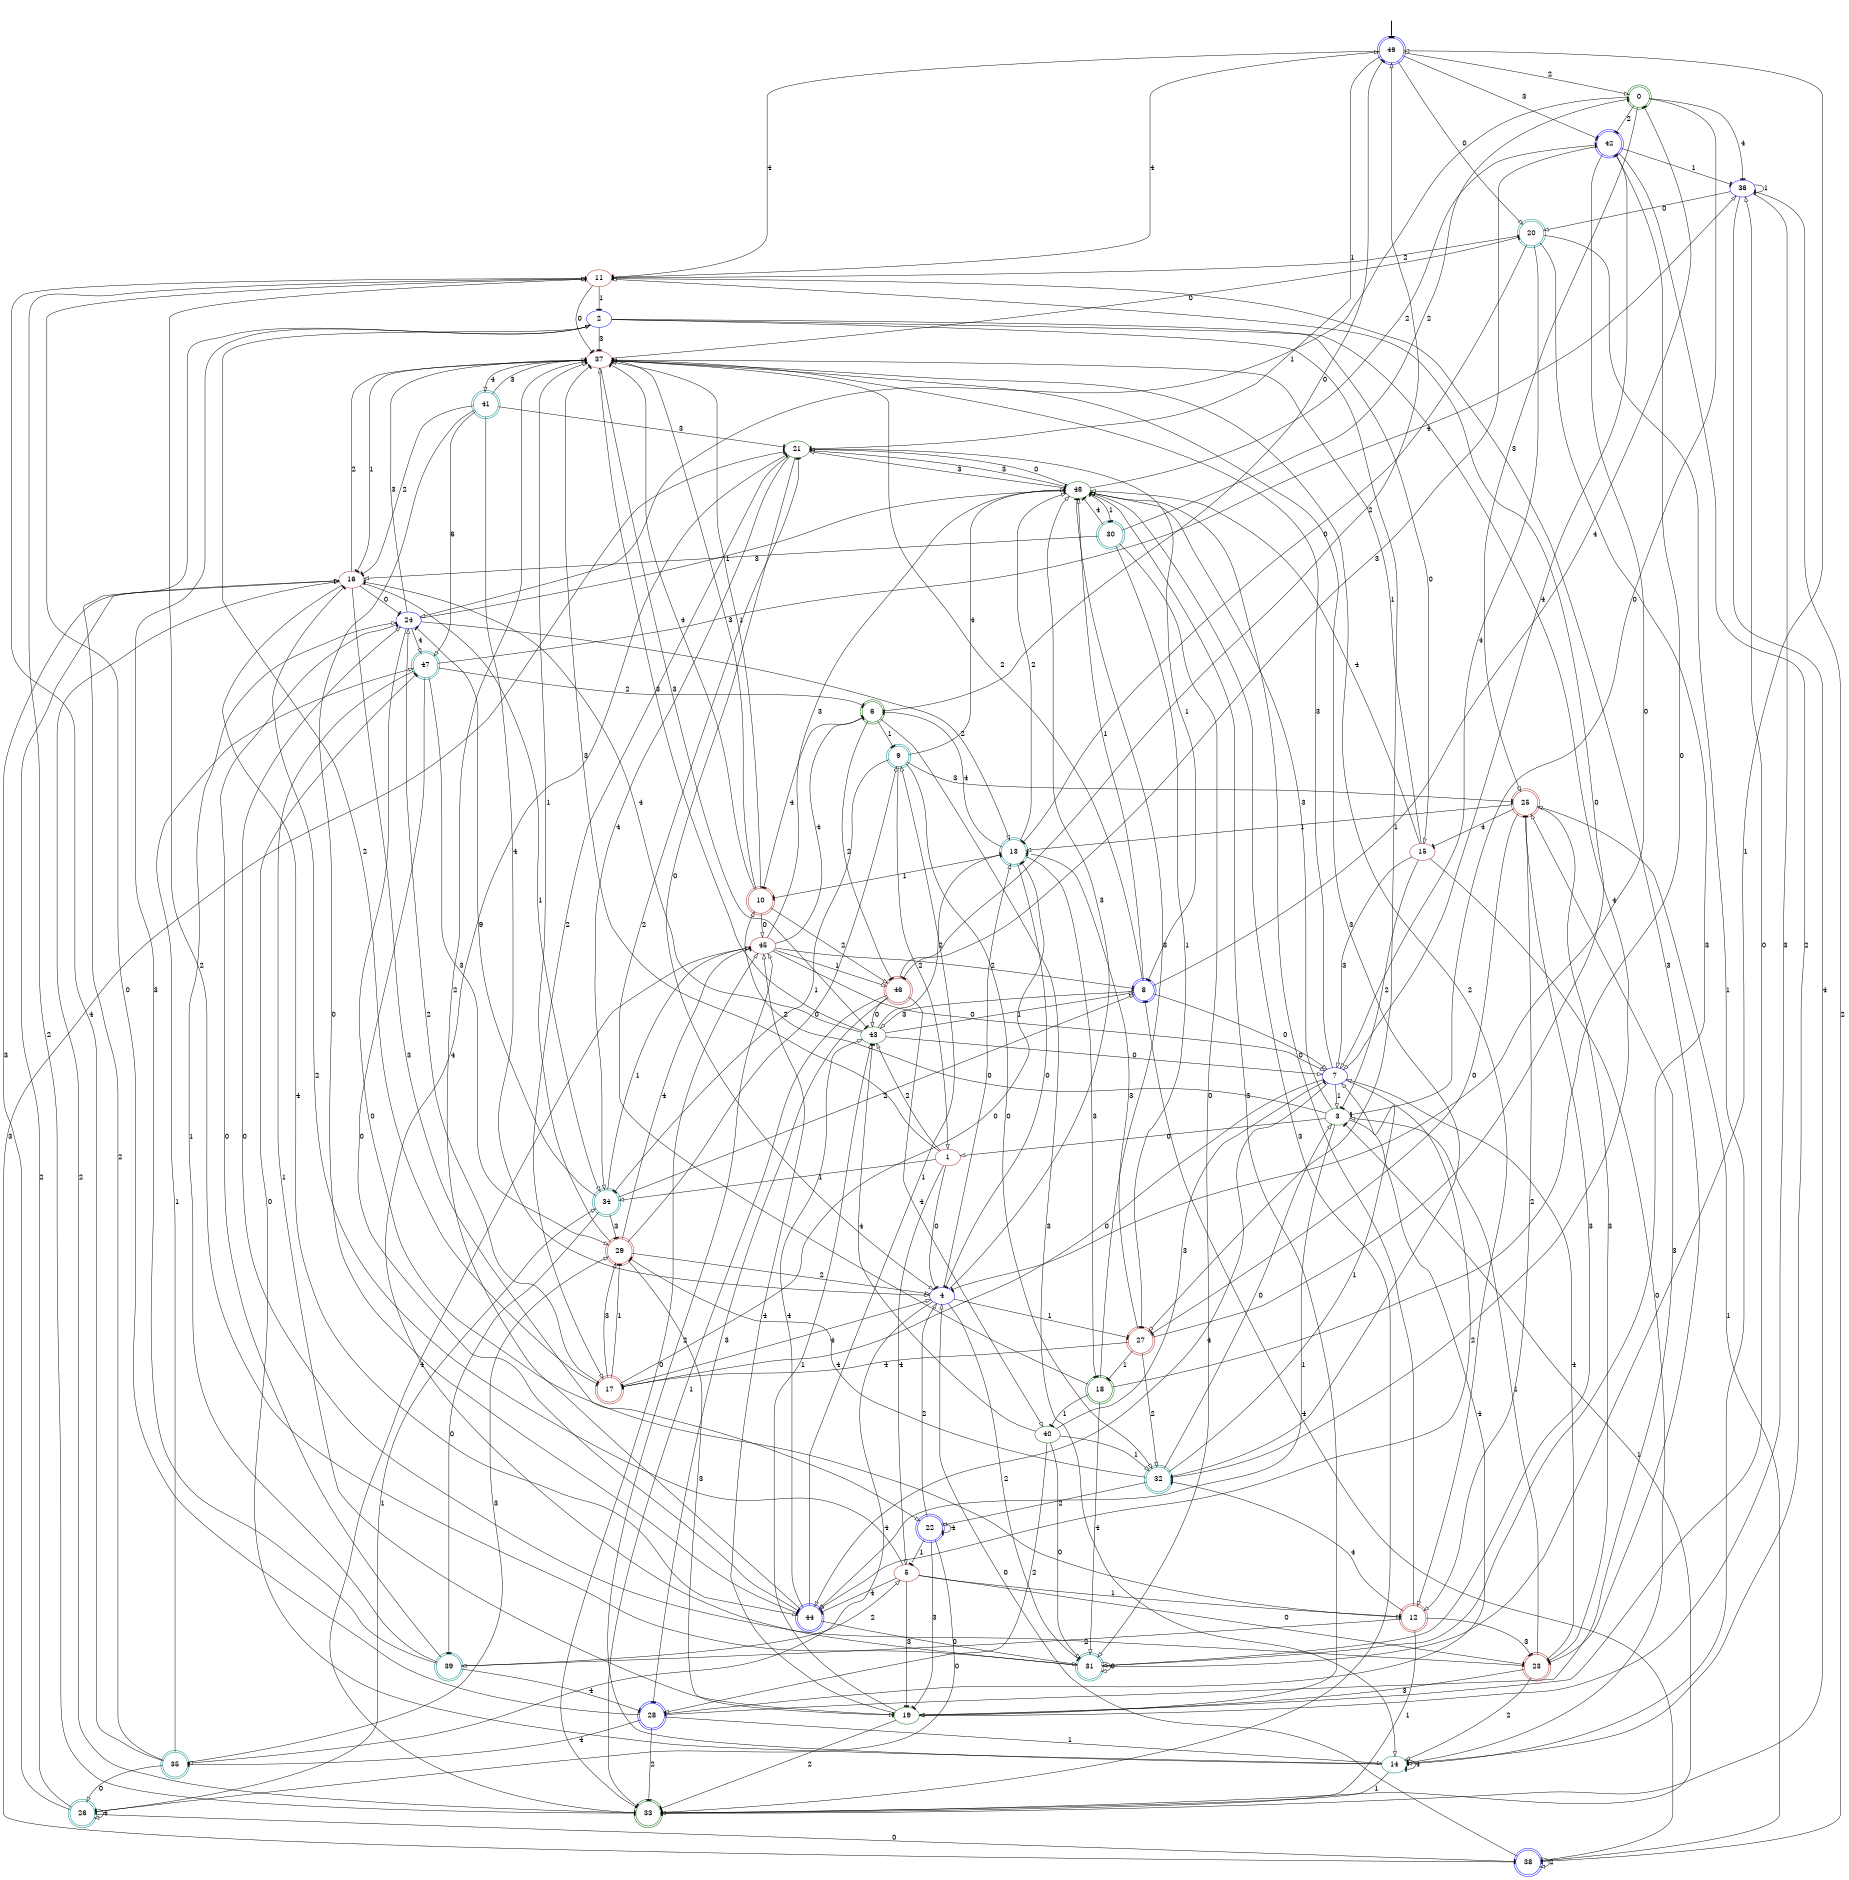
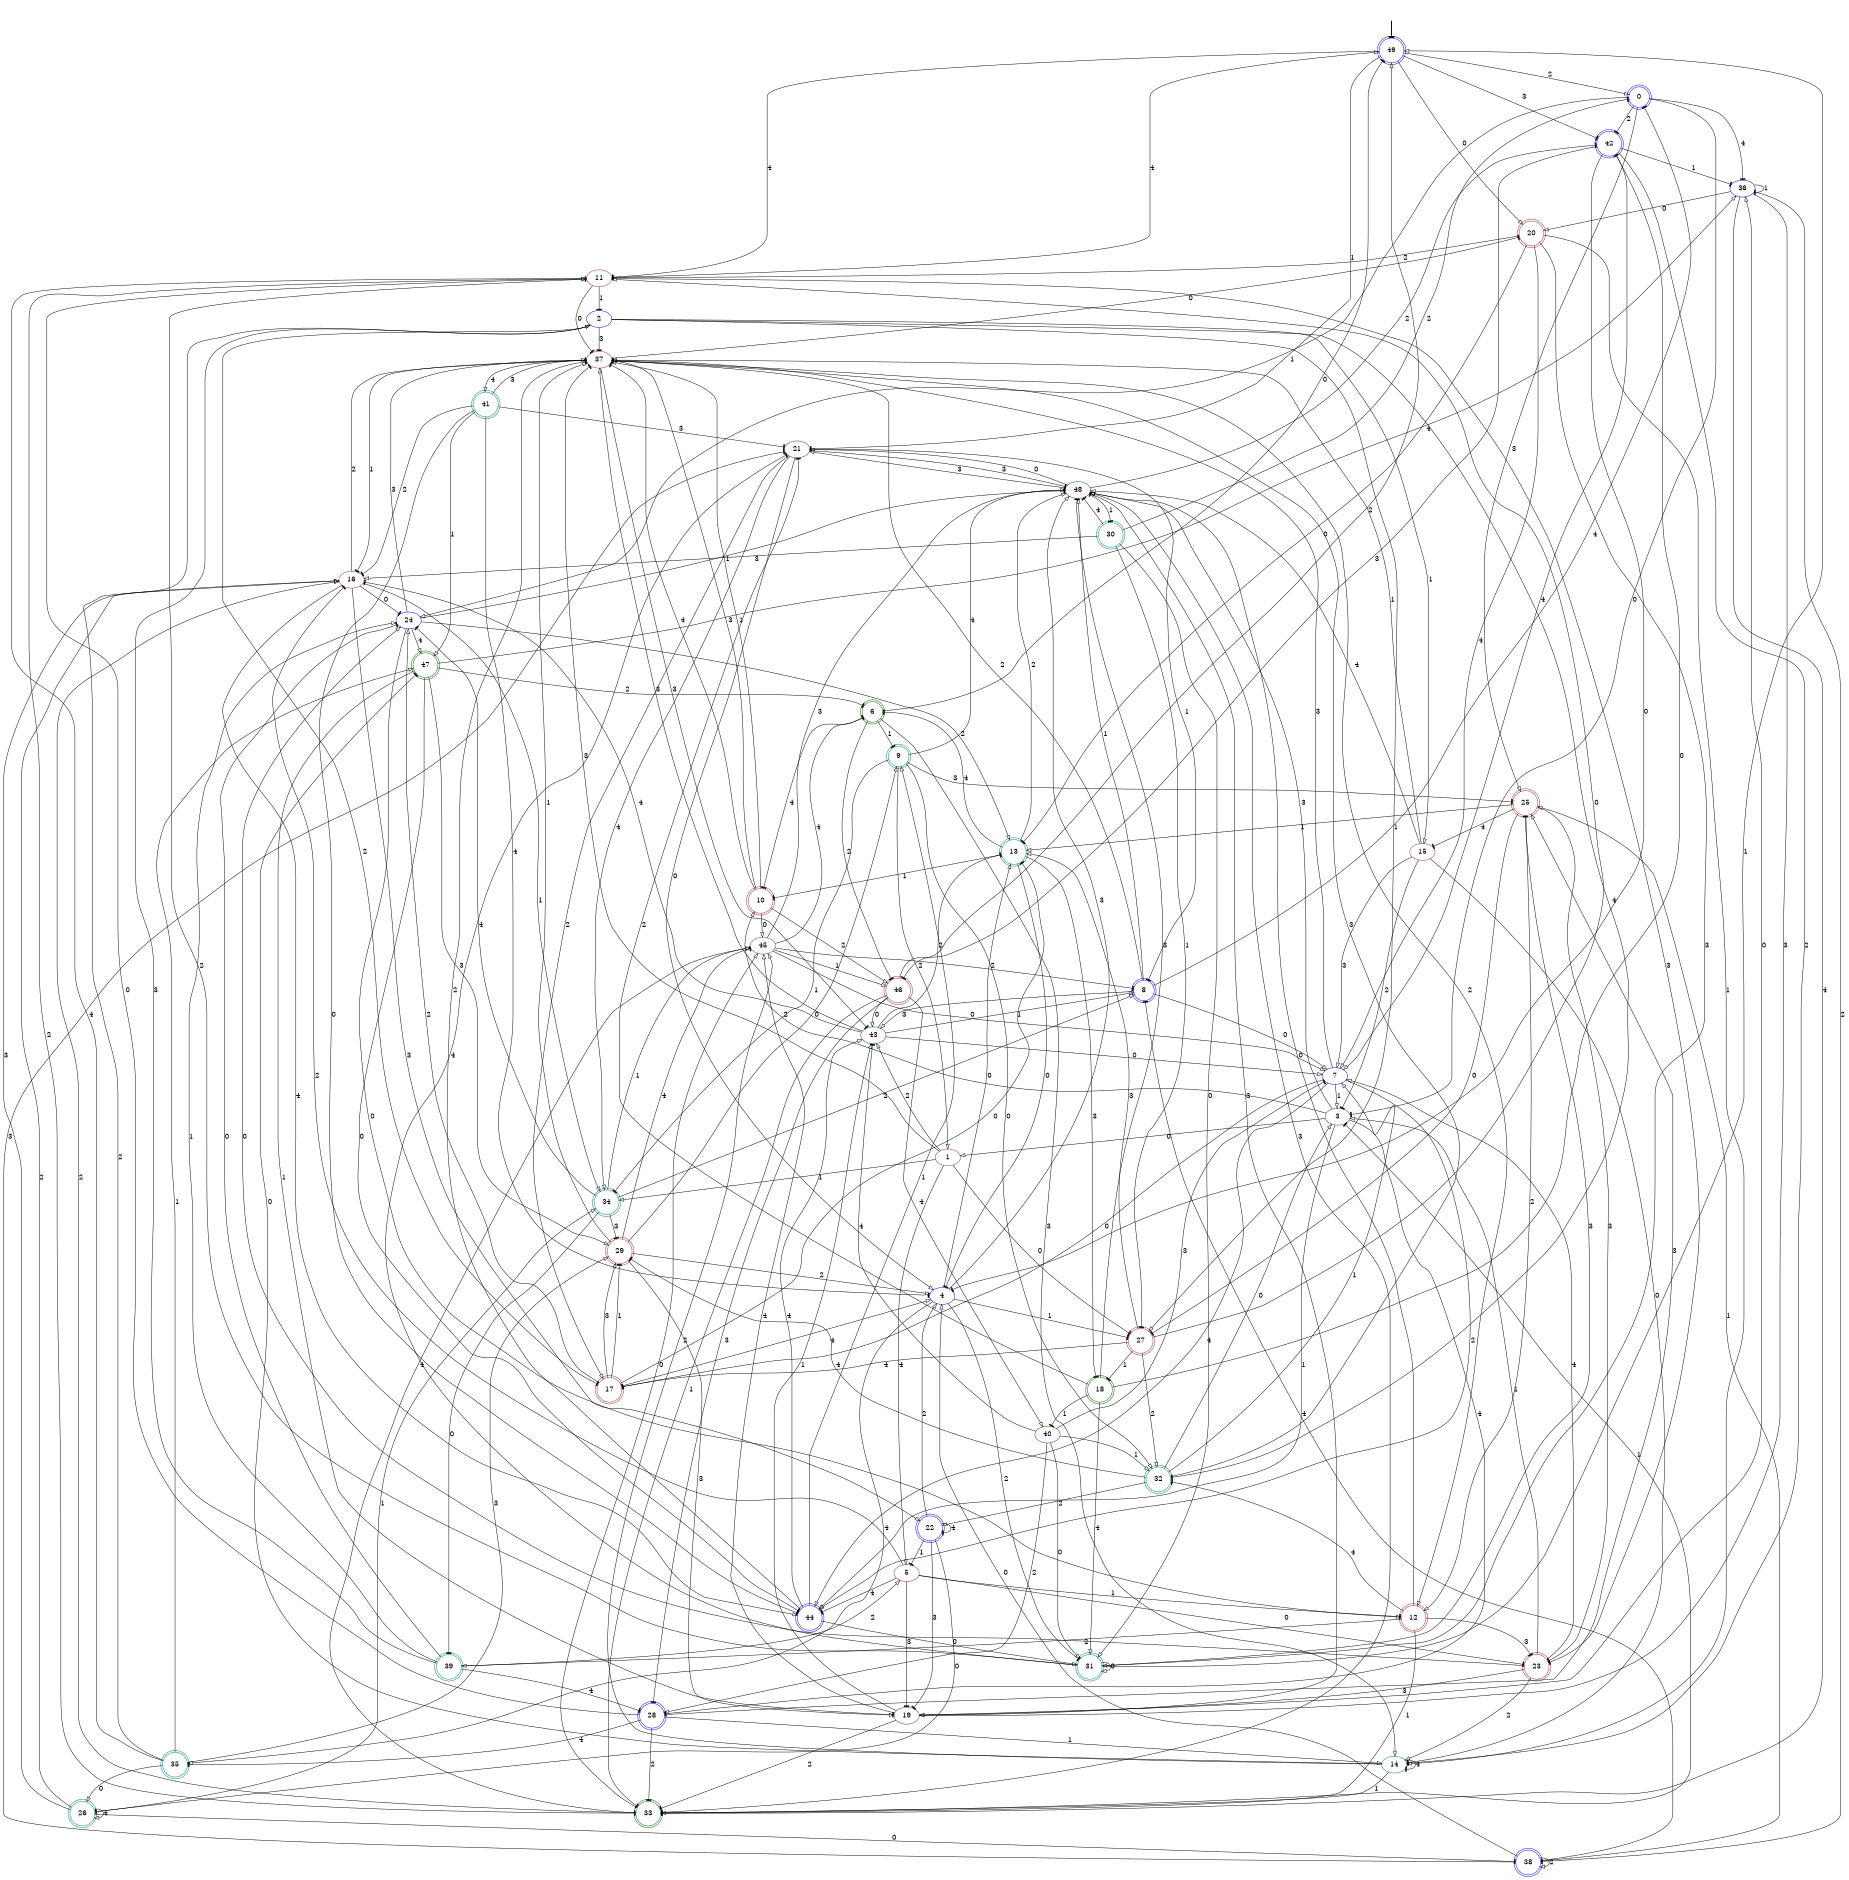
(1639, 97) -> (1639, 97)
(1531, 233) -> (1531, 233)
(453, 535) -> (453, 535)
(1431, 580) -> (1431, 580)
(425, 665) -> (425, 665)
(481, 925) -> (481, 925)
(512, 1026) -> (512, 1026)
(1129, 1074) -> (1129, 1074)
(933, 1226) -> (1032, 1258)
